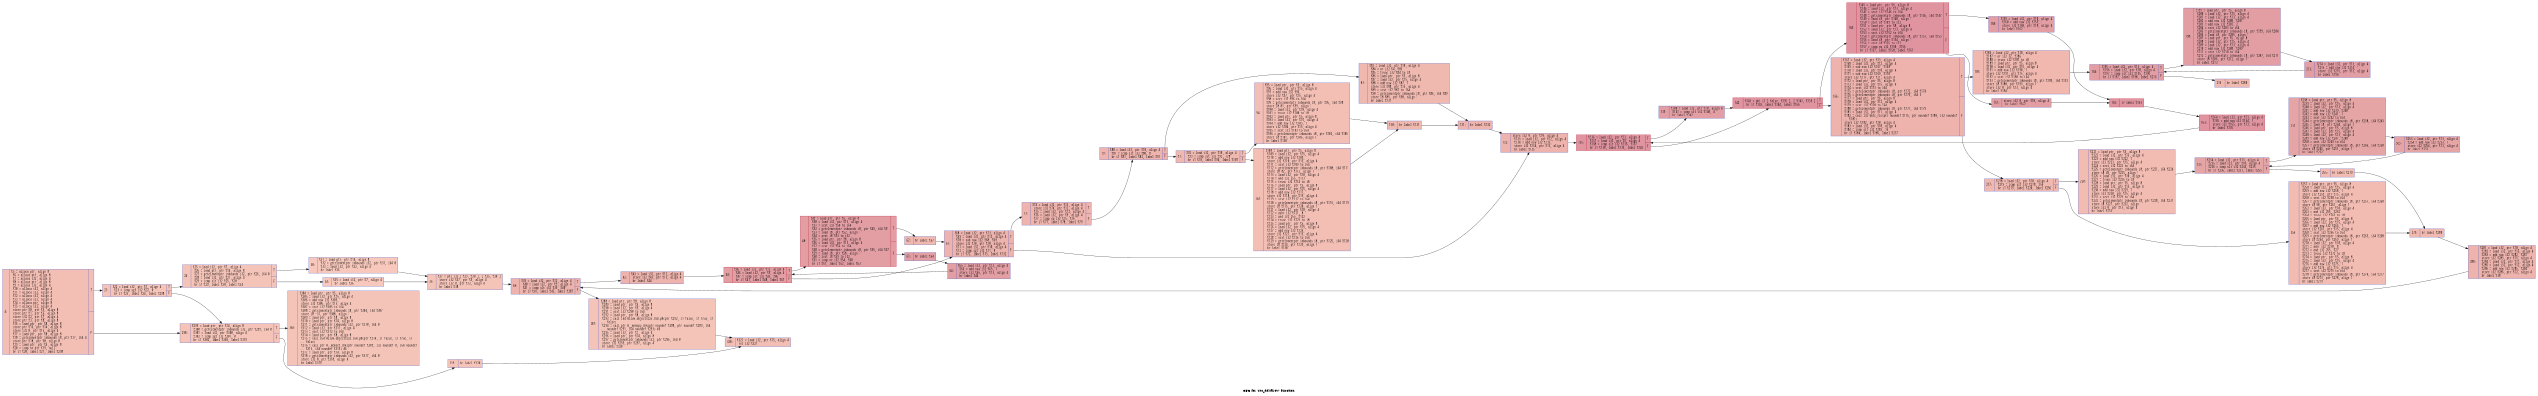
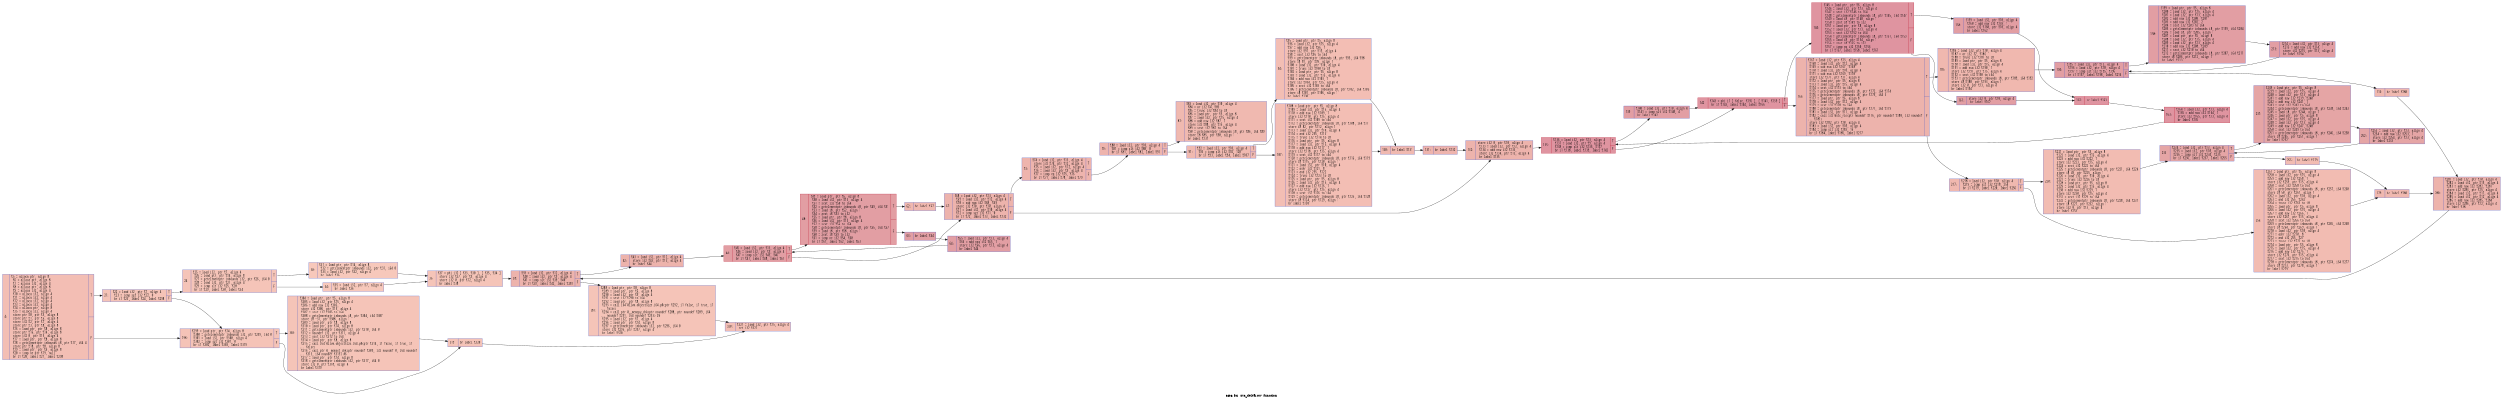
(1452, 112) -> none
none -> (2430, 133)
(327, 328) -> (329, 333)
none -> (432, 340)
